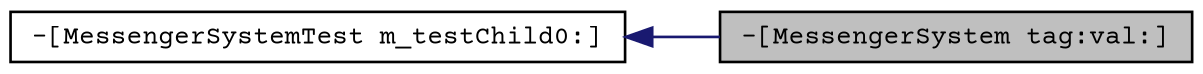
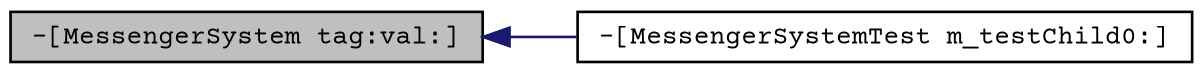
(686, 37) -> (544, 37)
